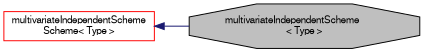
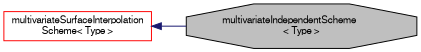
(79, 26) -> (78, 26)
